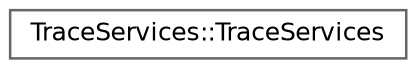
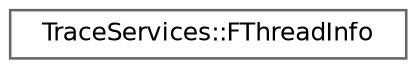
(208, 34) -> (208, 34)
